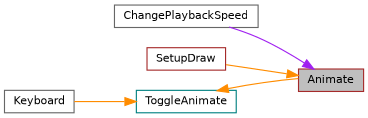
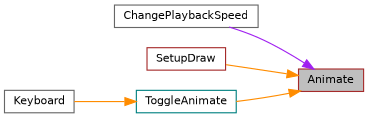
(263, 83) -> (263, 98)
